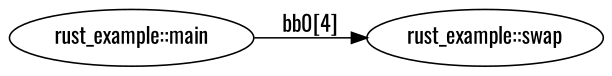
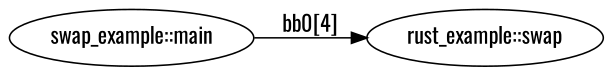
(132, 38) -> (132, 38)
